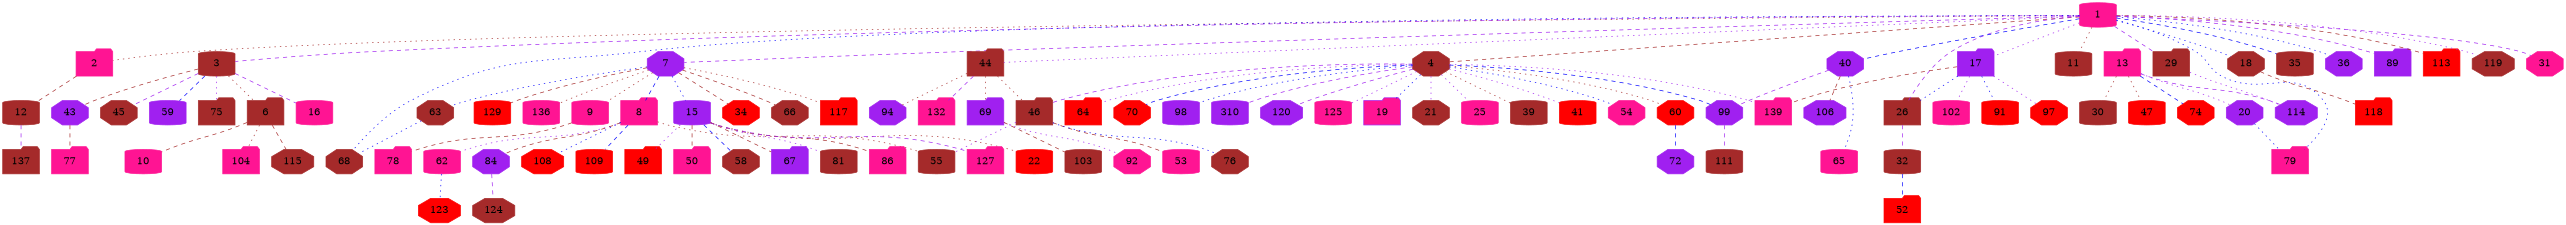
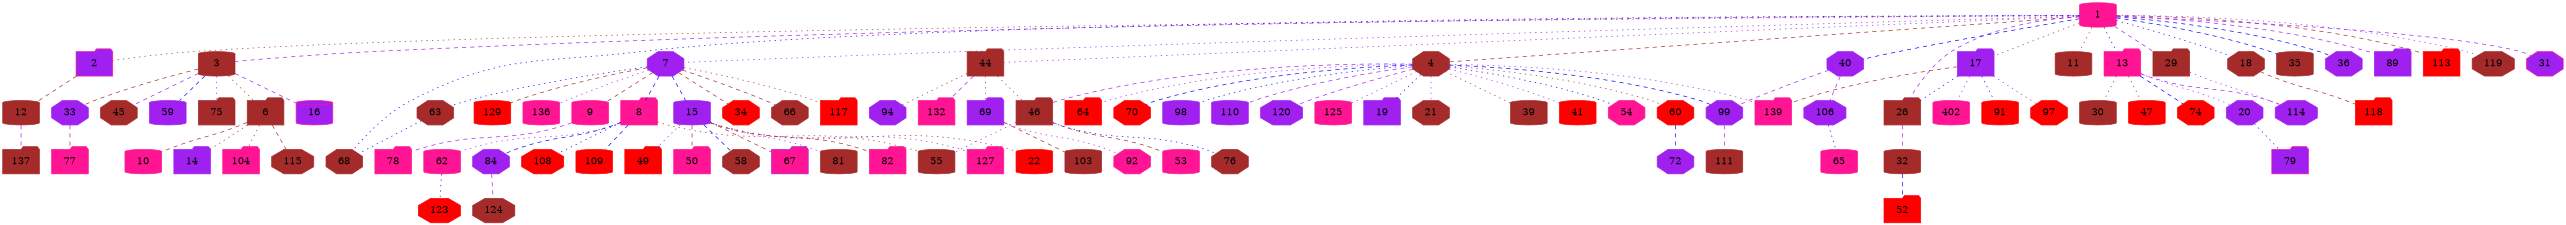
(2224, 30) -> (2224, 30)
(1382, 38) -> (1382, 38)
(2037, 39) -> (2037, 39)
(94, 64) -> (94, 64)
(2545, 64) -> (2545, 64)
(2243, 83) -> (2110, 39)
(1837, 85) -> (1837, 85)
(604, 86) -> (604, 86)
(630, 87) -> (630, 87)
(679, 88) -> (679, 88)
(70, 113) -> (70, 113)
(314, 113) -> (314, 113)
(1230, 113) -> (1230, 113)
(1382, 113) -> (1382, 113)
(1480, 113) -> none
(1853, 113) -> (1832, 137)
(1951, 113) -> (1951, 113)
(492, 137) -> (492, 137)
(839, 137) -> (839, 137)
(542, 142) -> (542, 142)
none -> (192, 162)
(790, 162) -> (790, 162)
(888, 162) -> (888, 162)
(2290, 162) -> (2290, 162)
